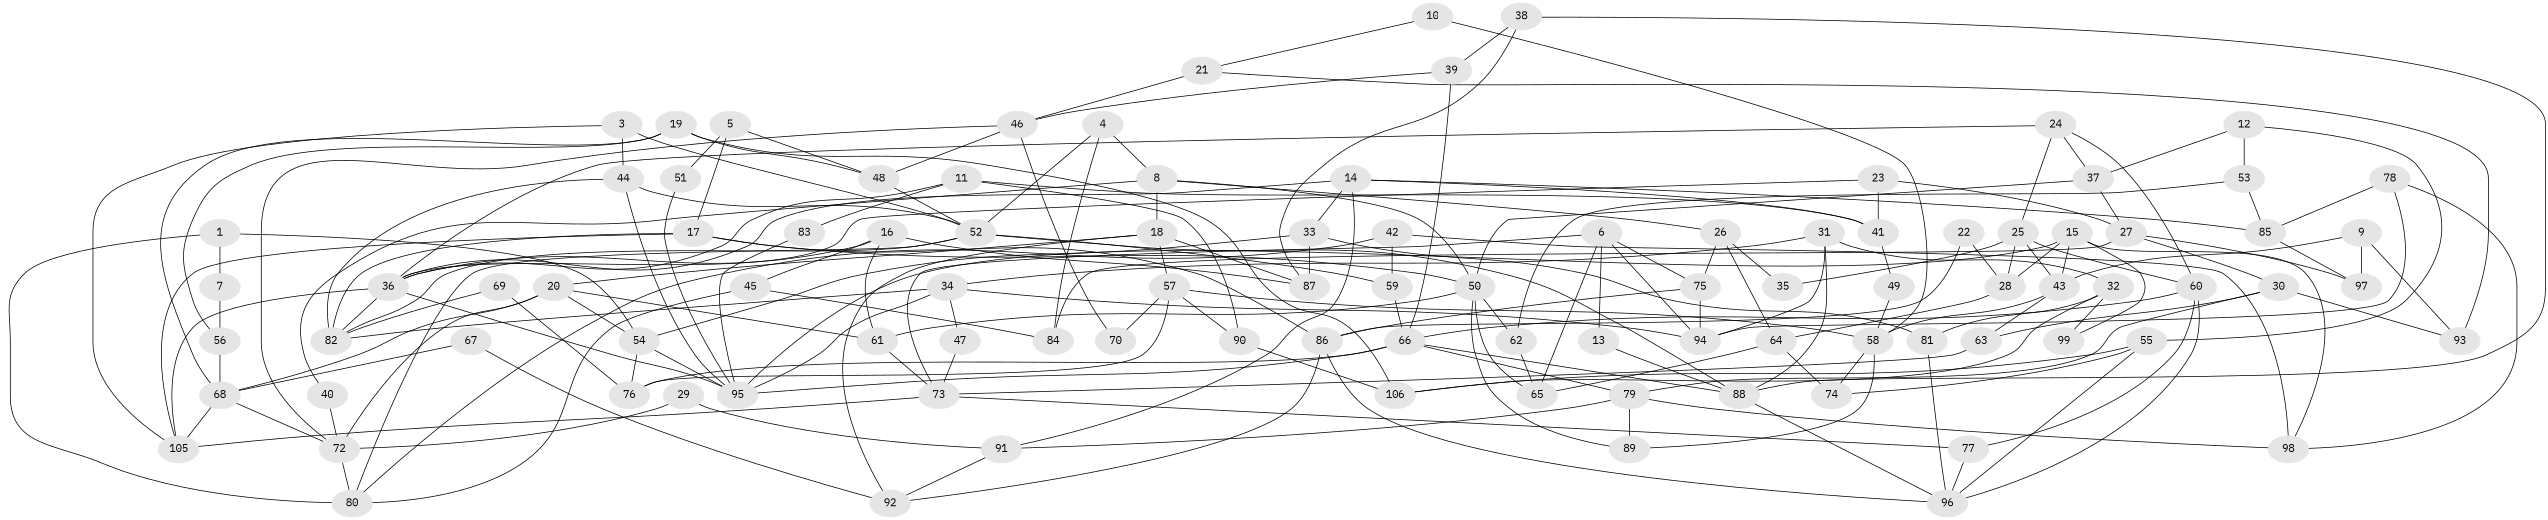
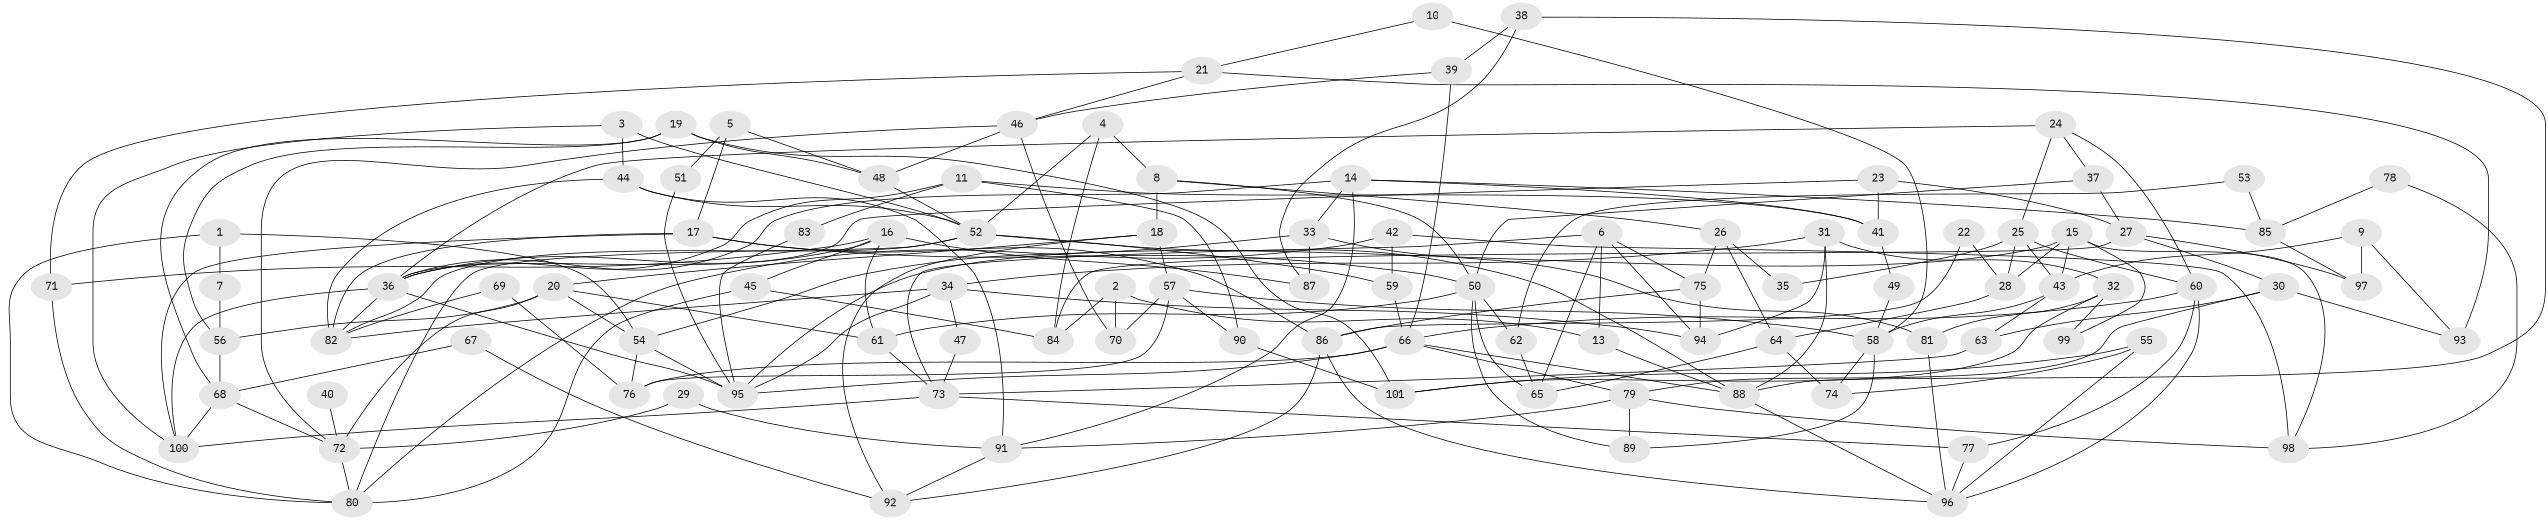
(2244, 125) -> none
(692, 217) -> none
(1260, 269) -> none
none -> (52, 287)
none -> (1116, 287)
(662, 296) -> (923, 225)
(2169, 319) -> none
(388, 341) -> (405, 320)
(1395, 395) -> (1395, 395)
(179, 449) -> (179, 449)
